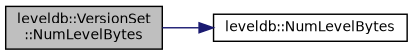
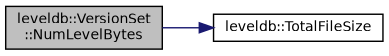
(310, 28) -> (298, 28)
